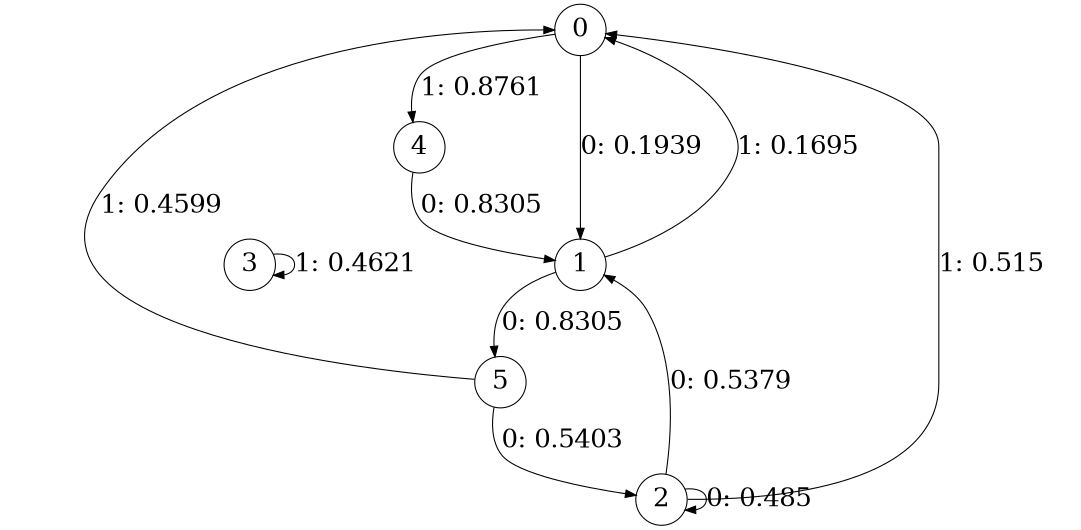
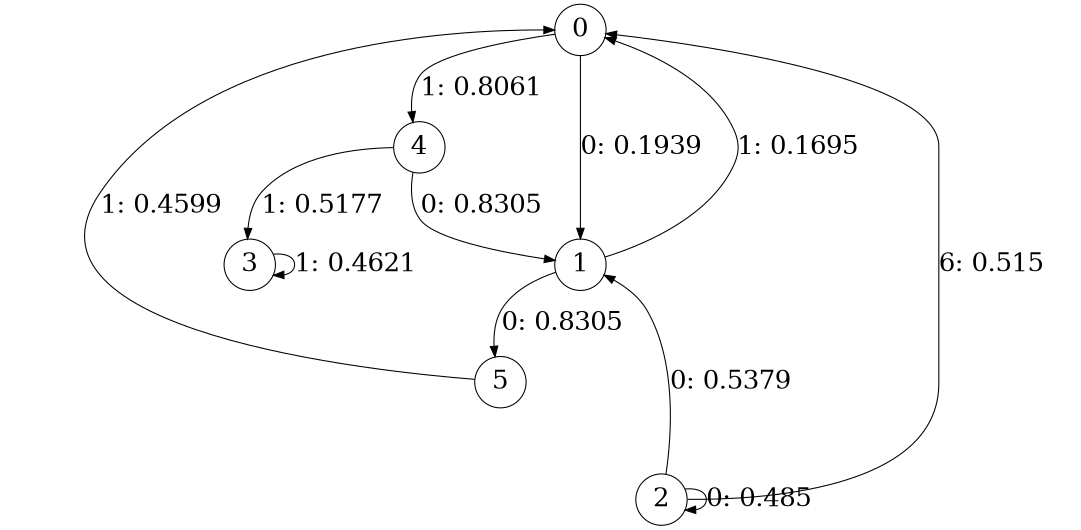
(493, 89) -> (493, 89)
none -> (304, 164)
(1008, 265) -> (1008, 265)
(537, 474) -> none
